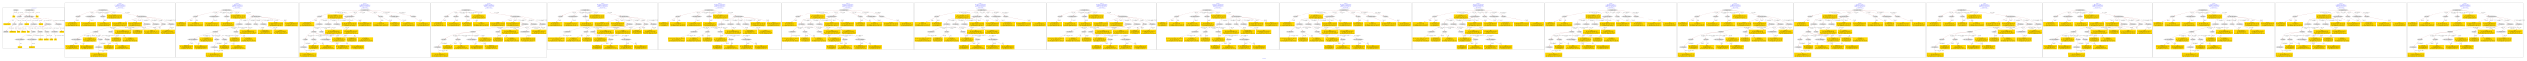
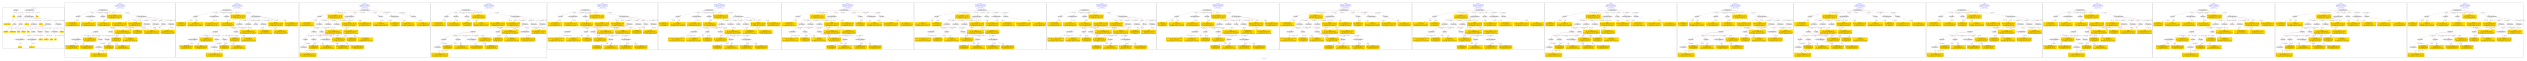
(6, 32) -> (6, 32)
